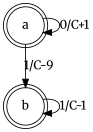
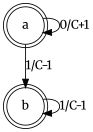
(39, 66) -> (39, 66)
